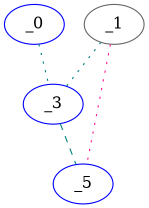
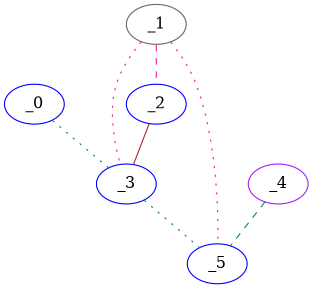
(84, 64) -> (113, 100)
none -> (156, 104)
(68, 144) -> (172, 224)
none -> (278, 184)
